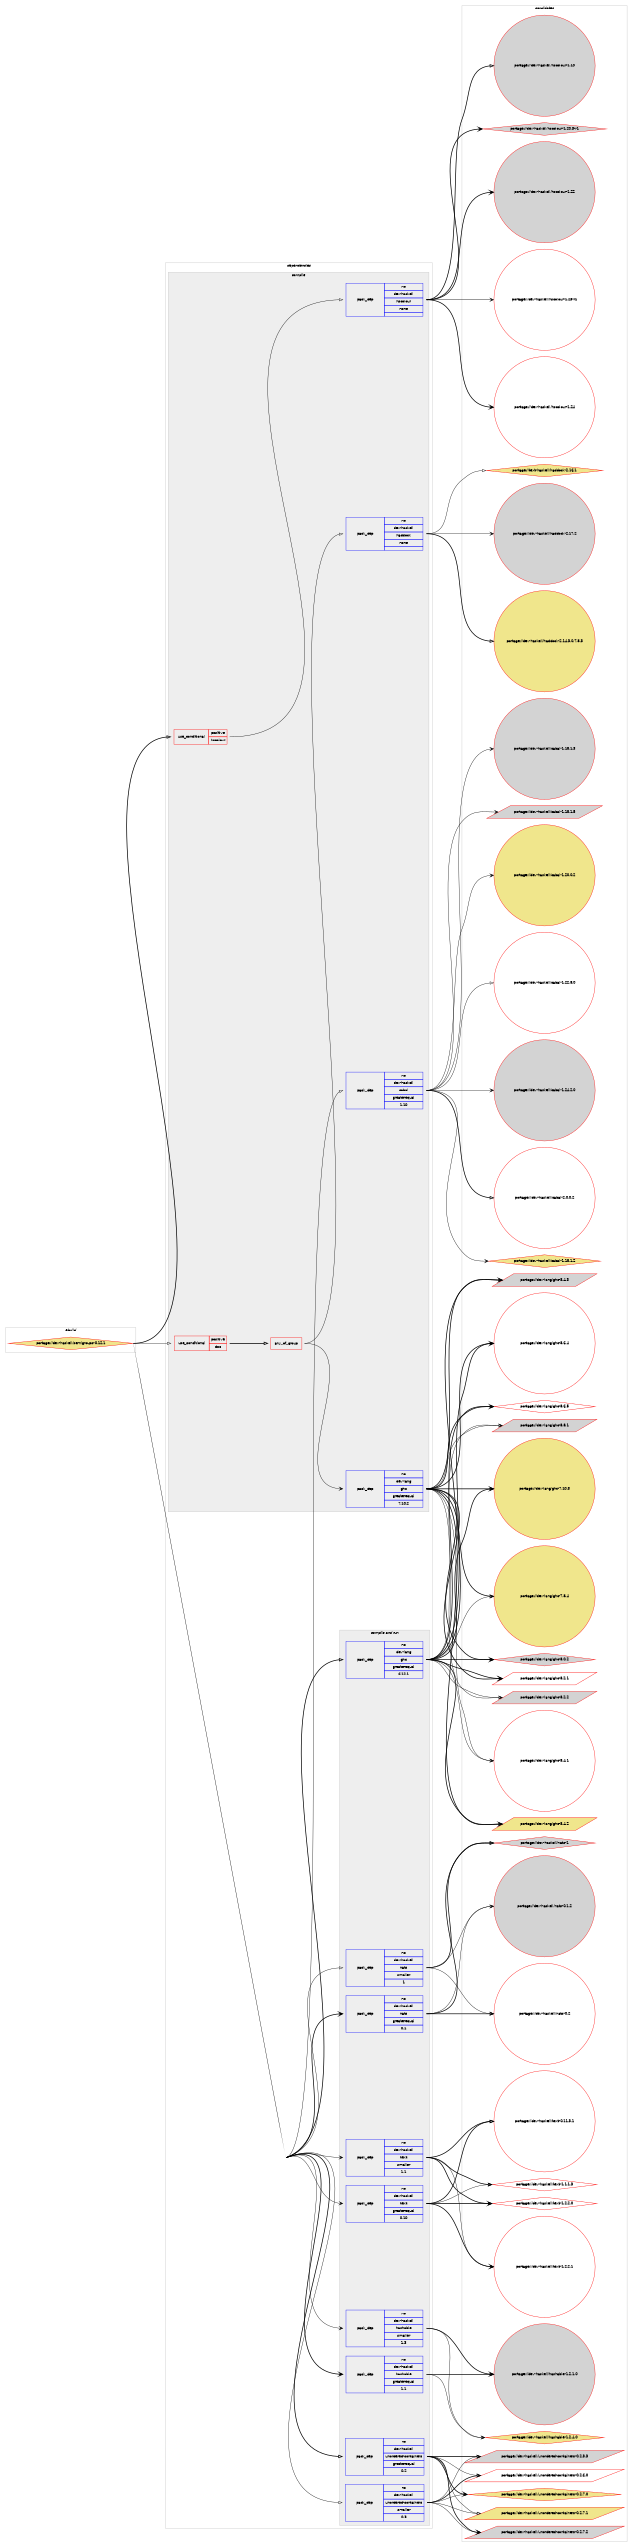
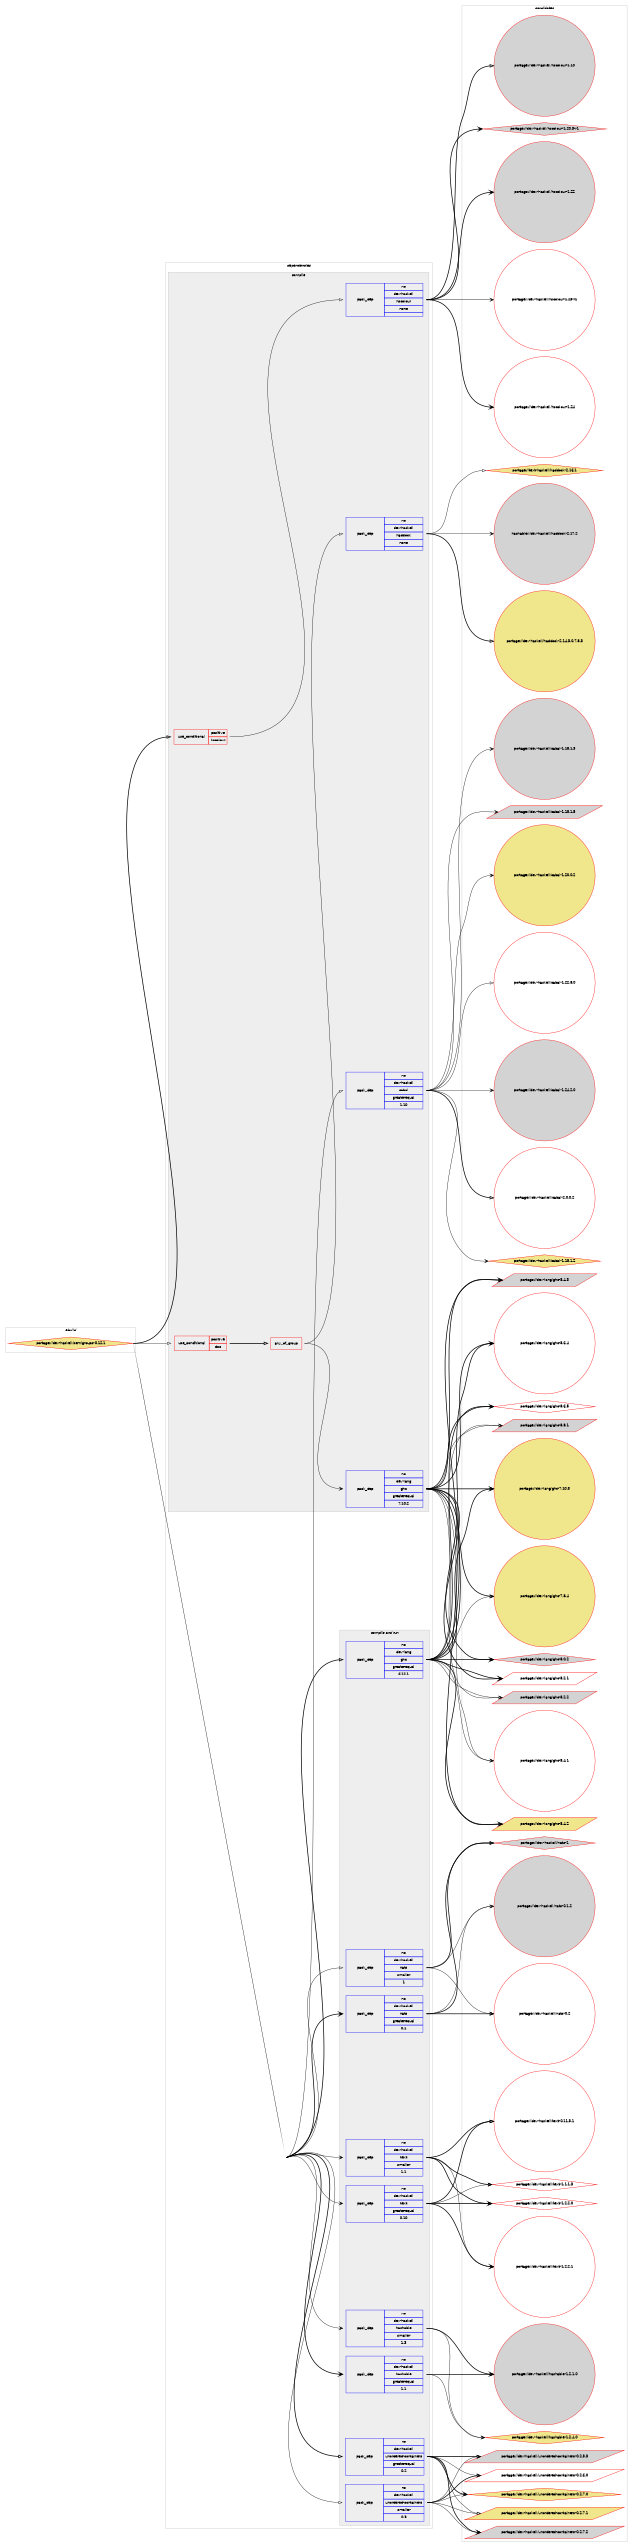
(545, 534) -> (545, 534)
